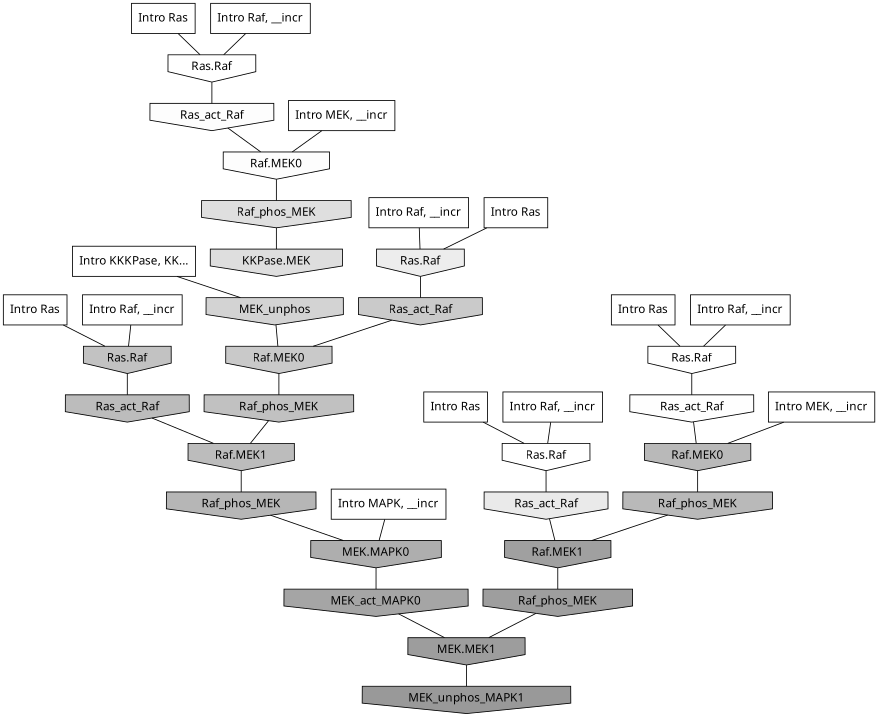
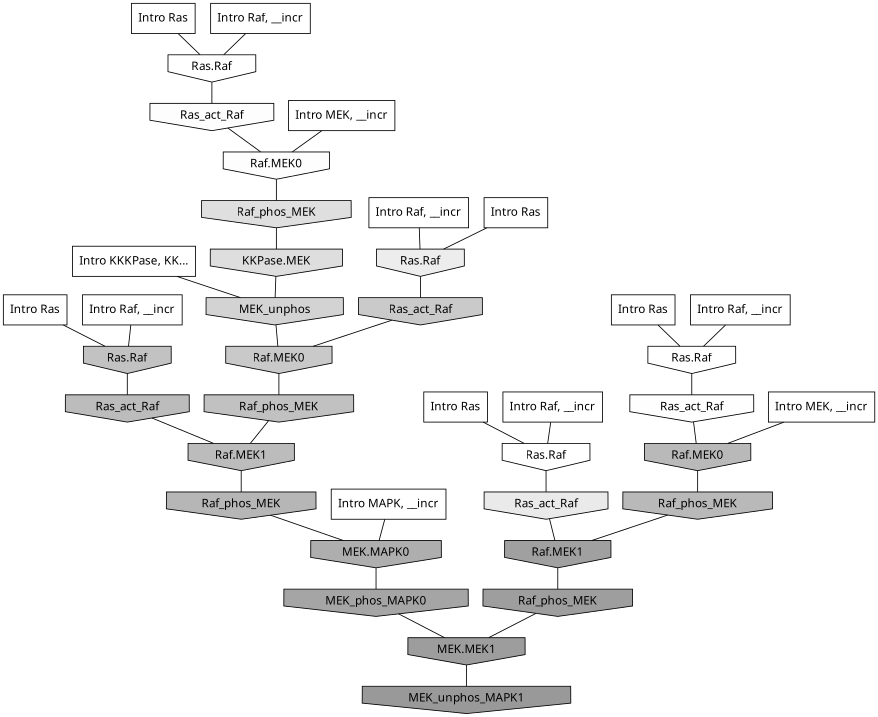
none -> (275, 287)
(376, 601) -> (376, 601)
